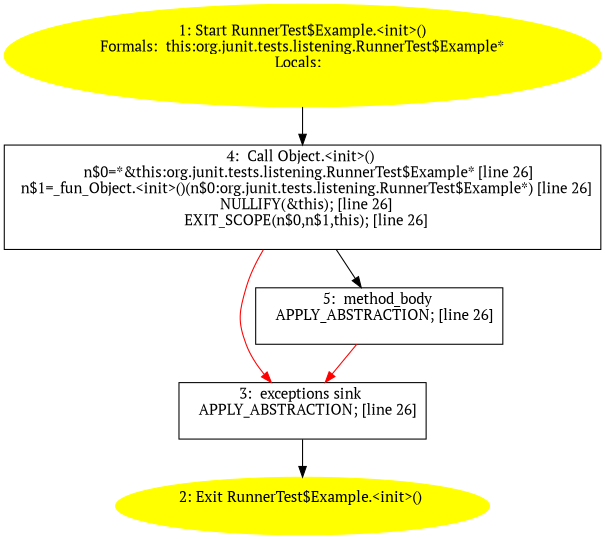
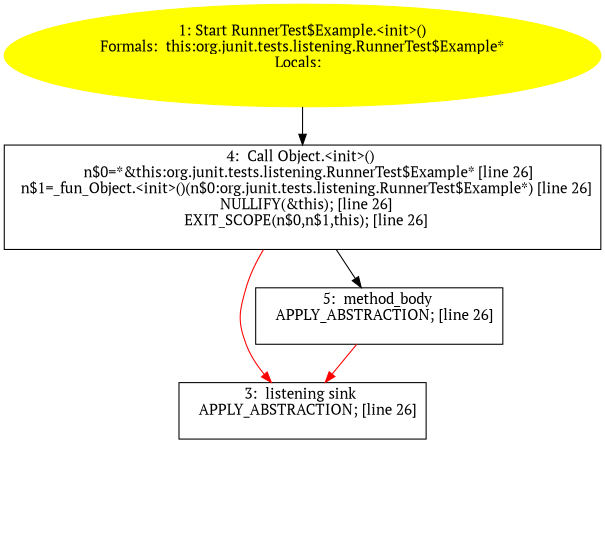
(303, 411) -> (303, 411)
(303, 506) -> none
